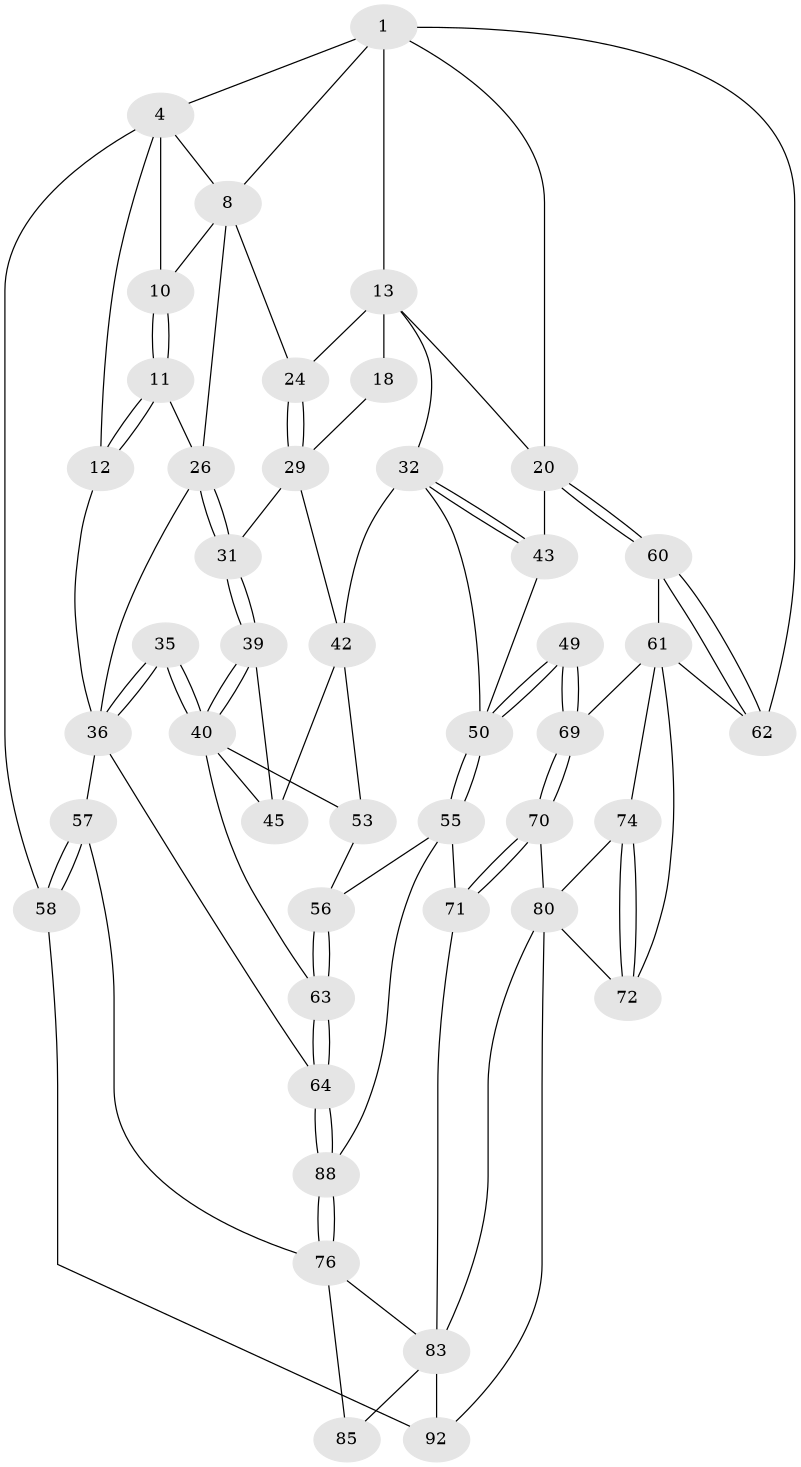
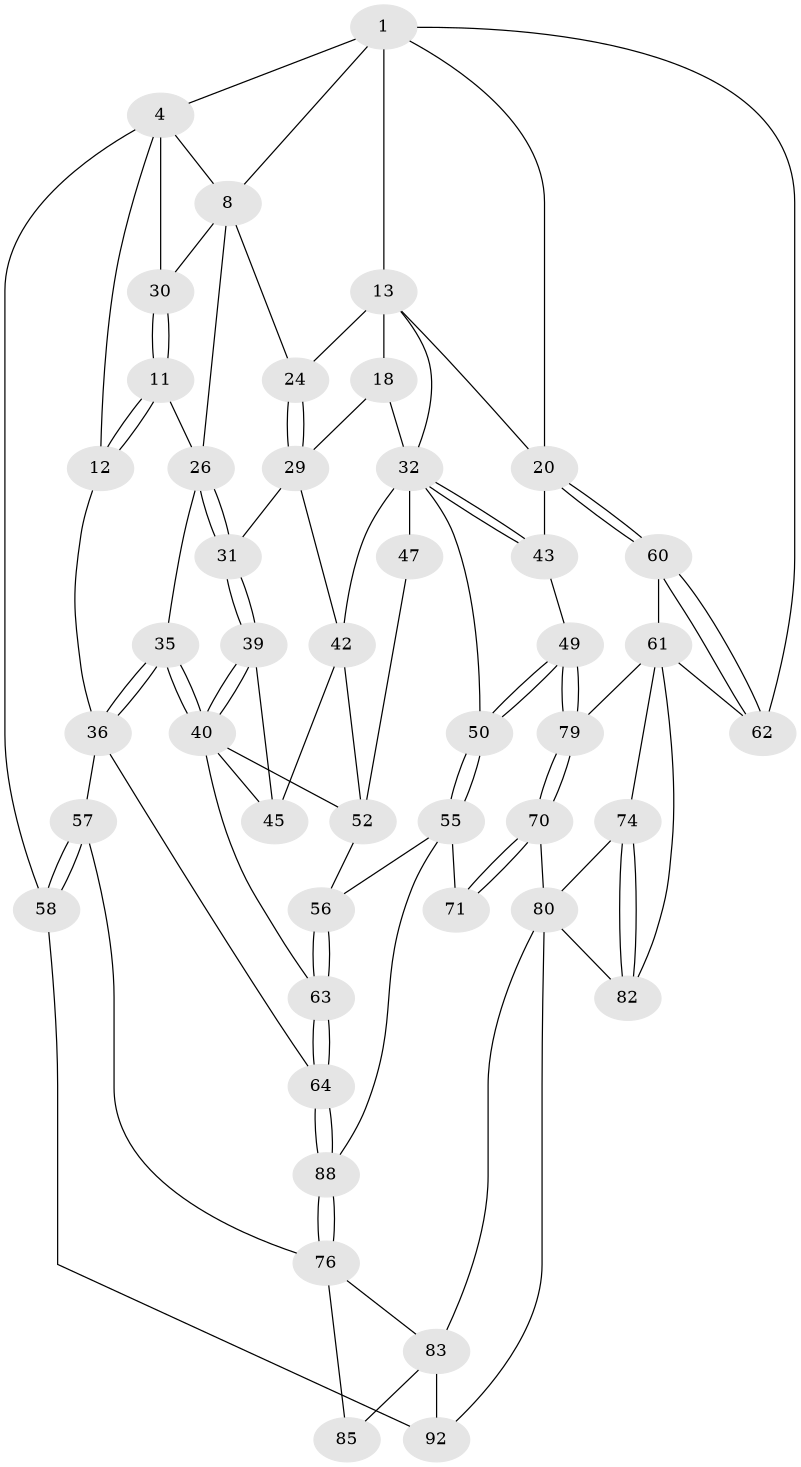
(161, 292) -> (161, 292)
none -> (397, 424)
none -> (410, 557)
(132, 595) -> (180, 556)
(512, 645) -> (557, 601)
(570, 733) -> (570, 733)
(363, 822) -> (363, 822)
(628, 998) -> (628, 998)
(438, 1130) -> none
